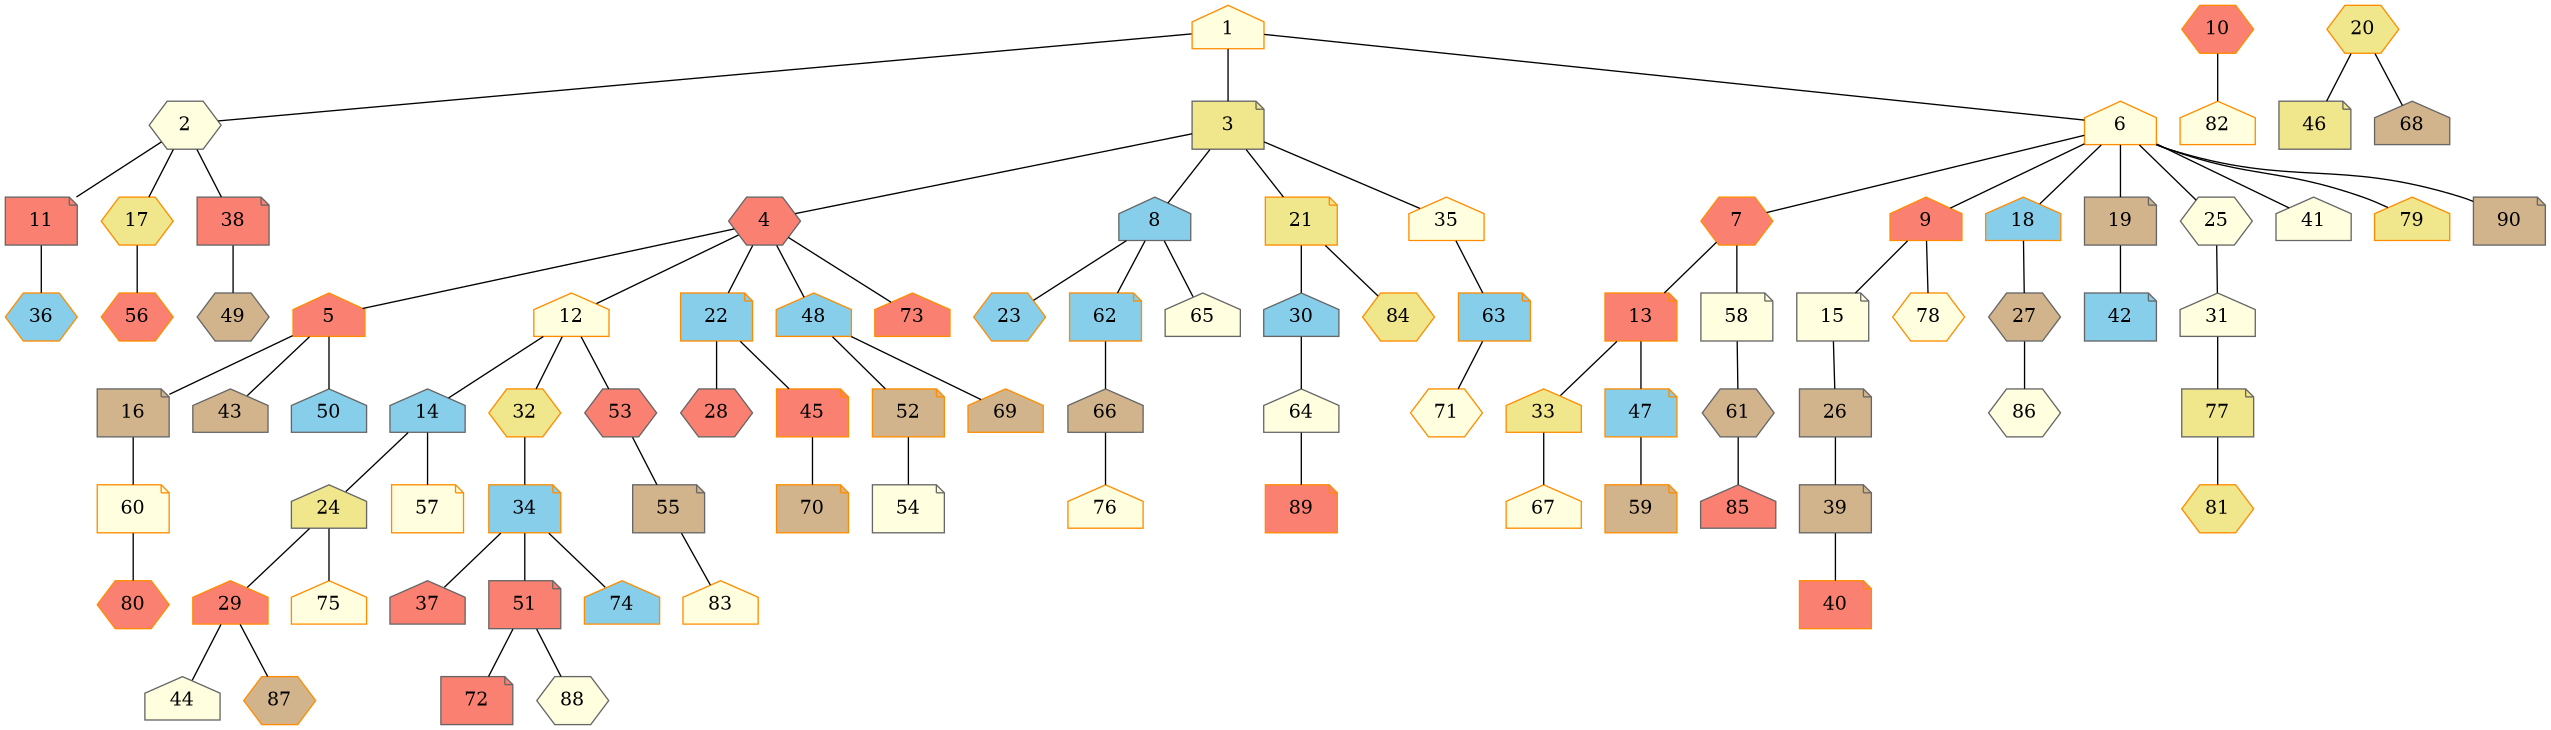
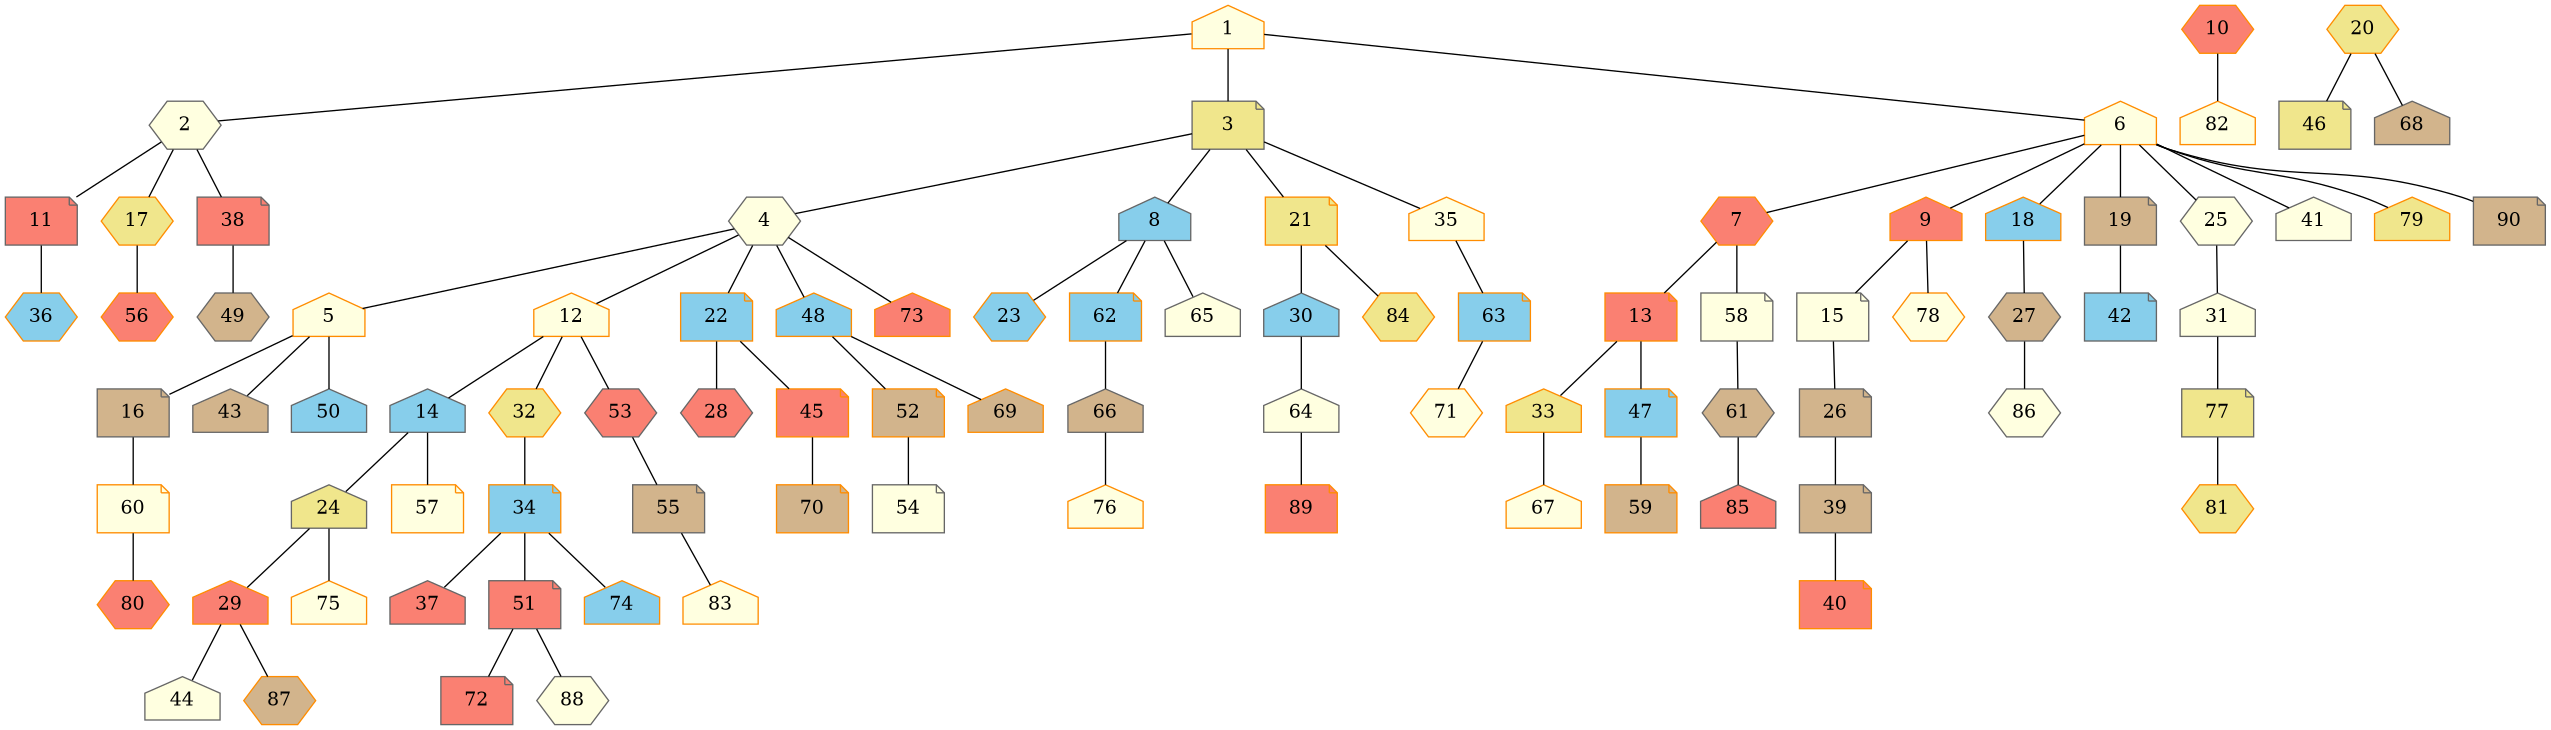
(765, 221) -> (765, 221)
(329, 317) -> (329, 317)
